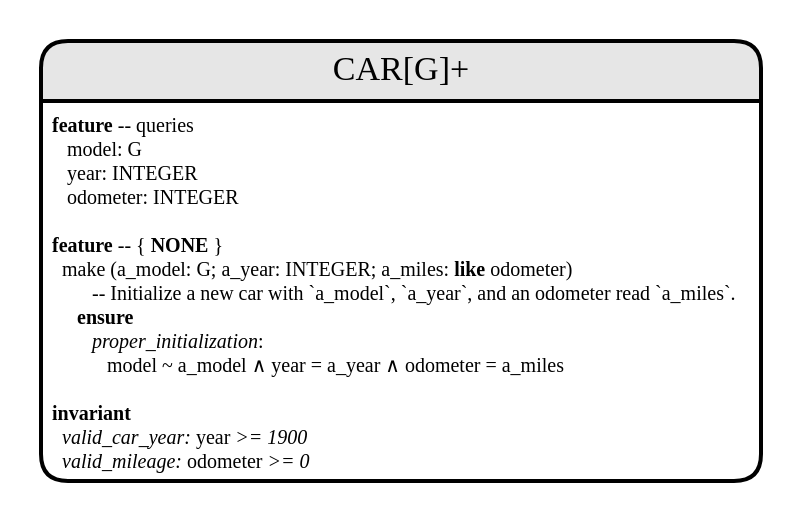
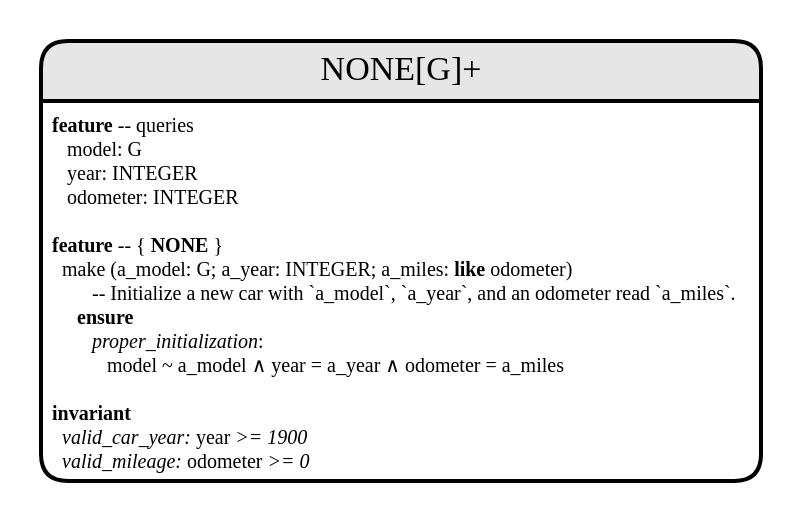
(402, 71) -> (402, 71)
